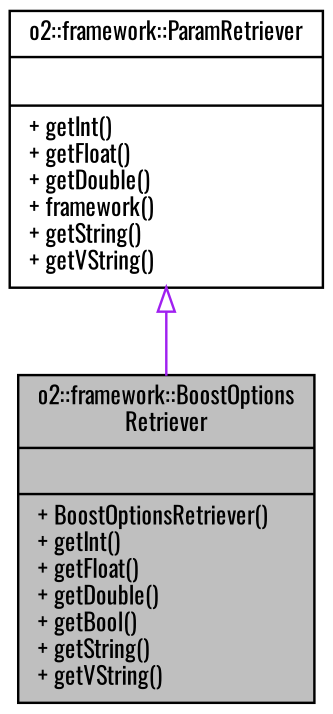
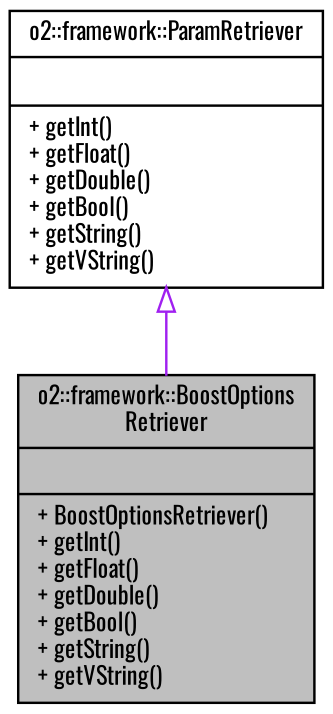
(92, 209) -> (79, 209)
